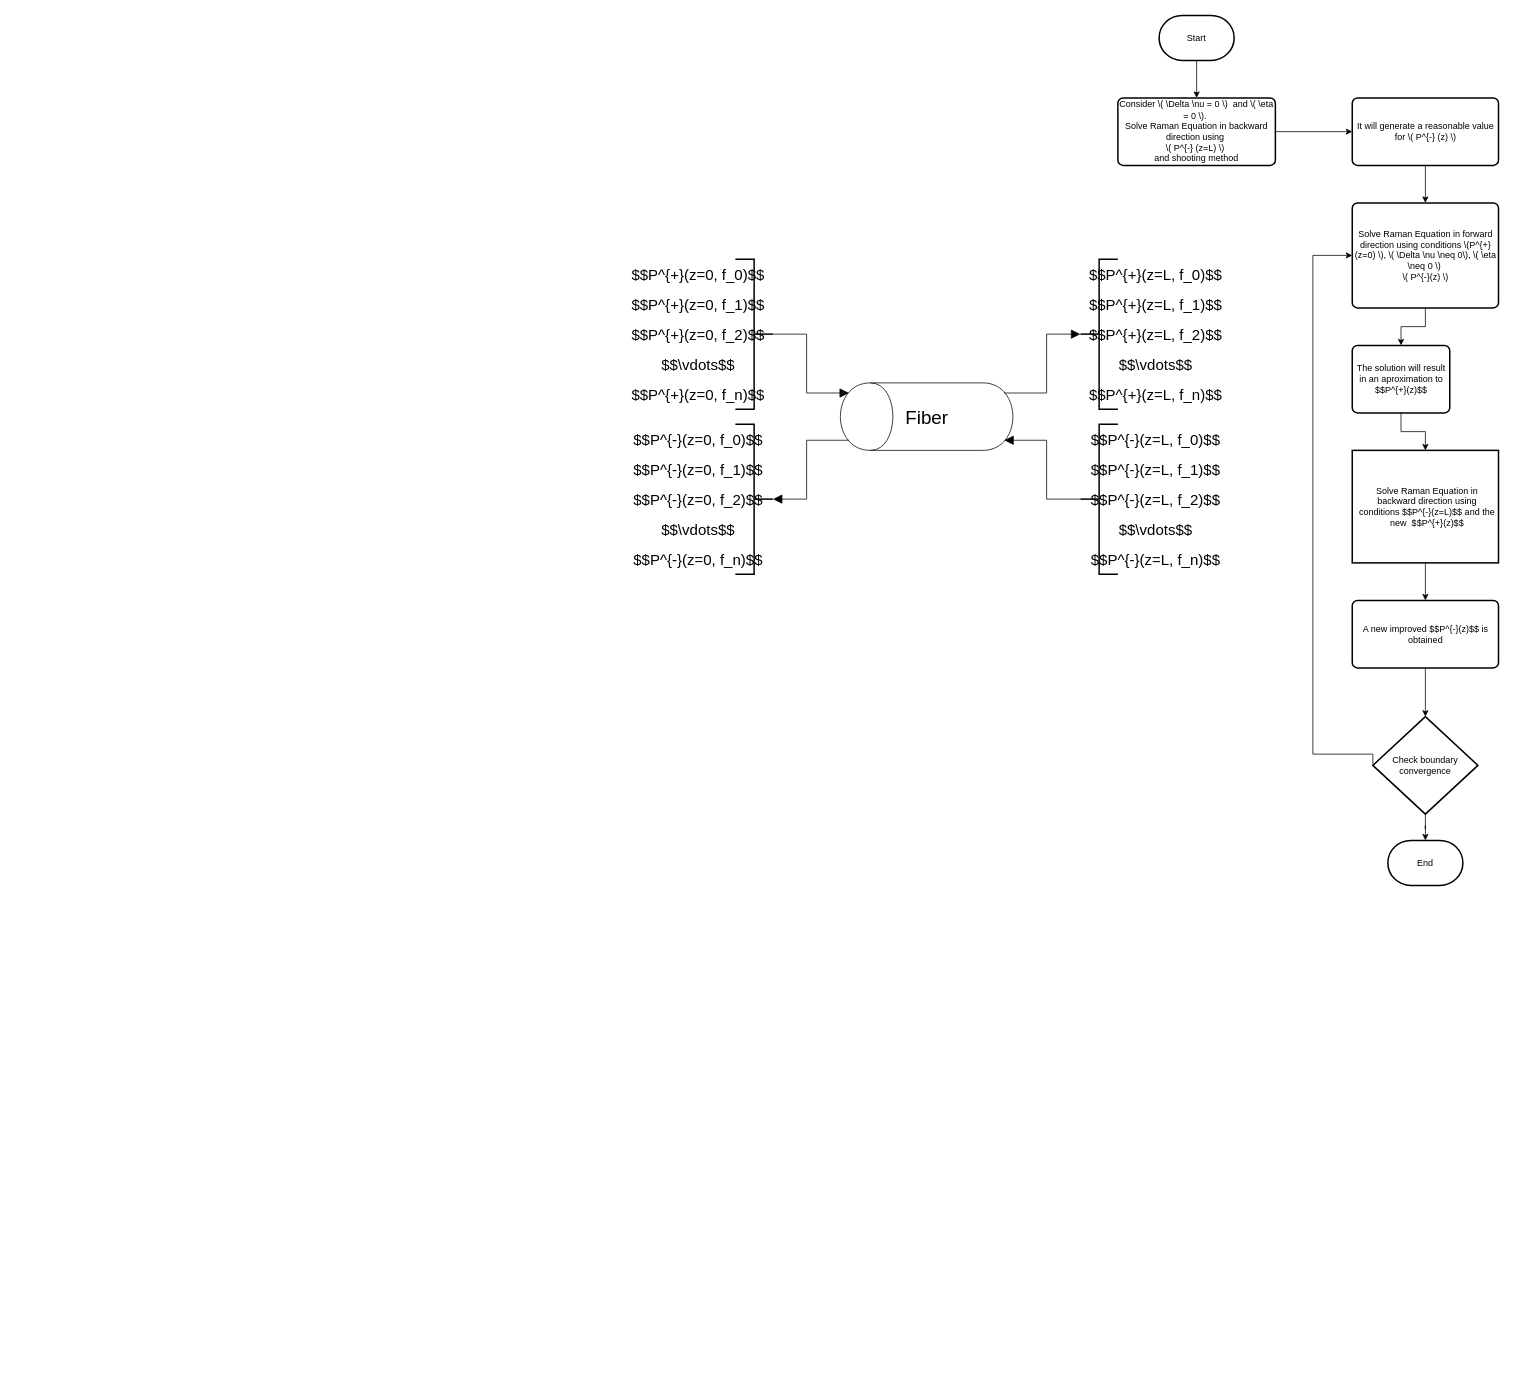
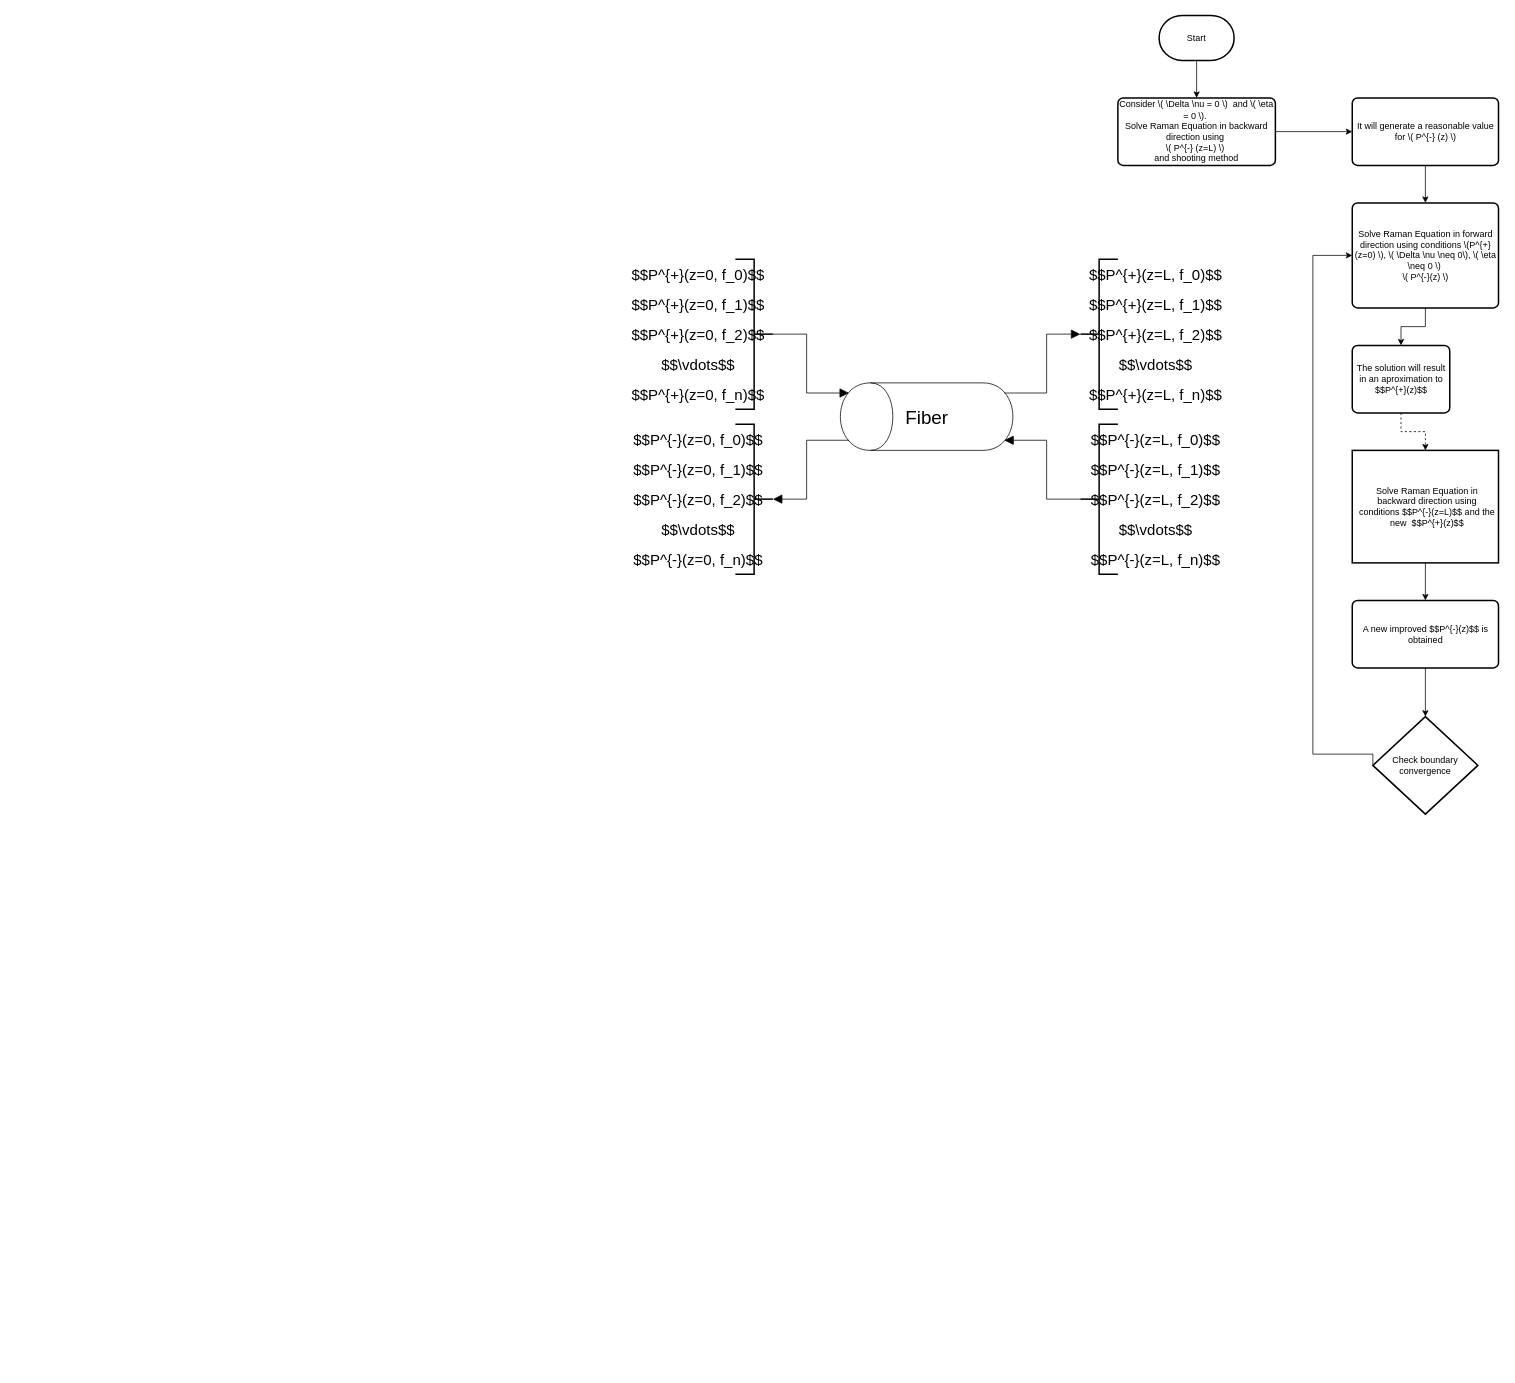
(1410, 432) -> (1410, 432)
(1425, 828) -> none
(1425, 863) -> none
